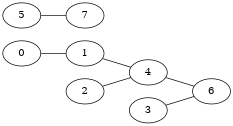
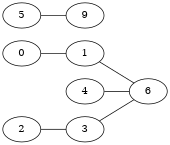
(85, 15) -> (85, 15)
(117, 63) -> (117, 72)
(117, 82) -> (54, 129)
